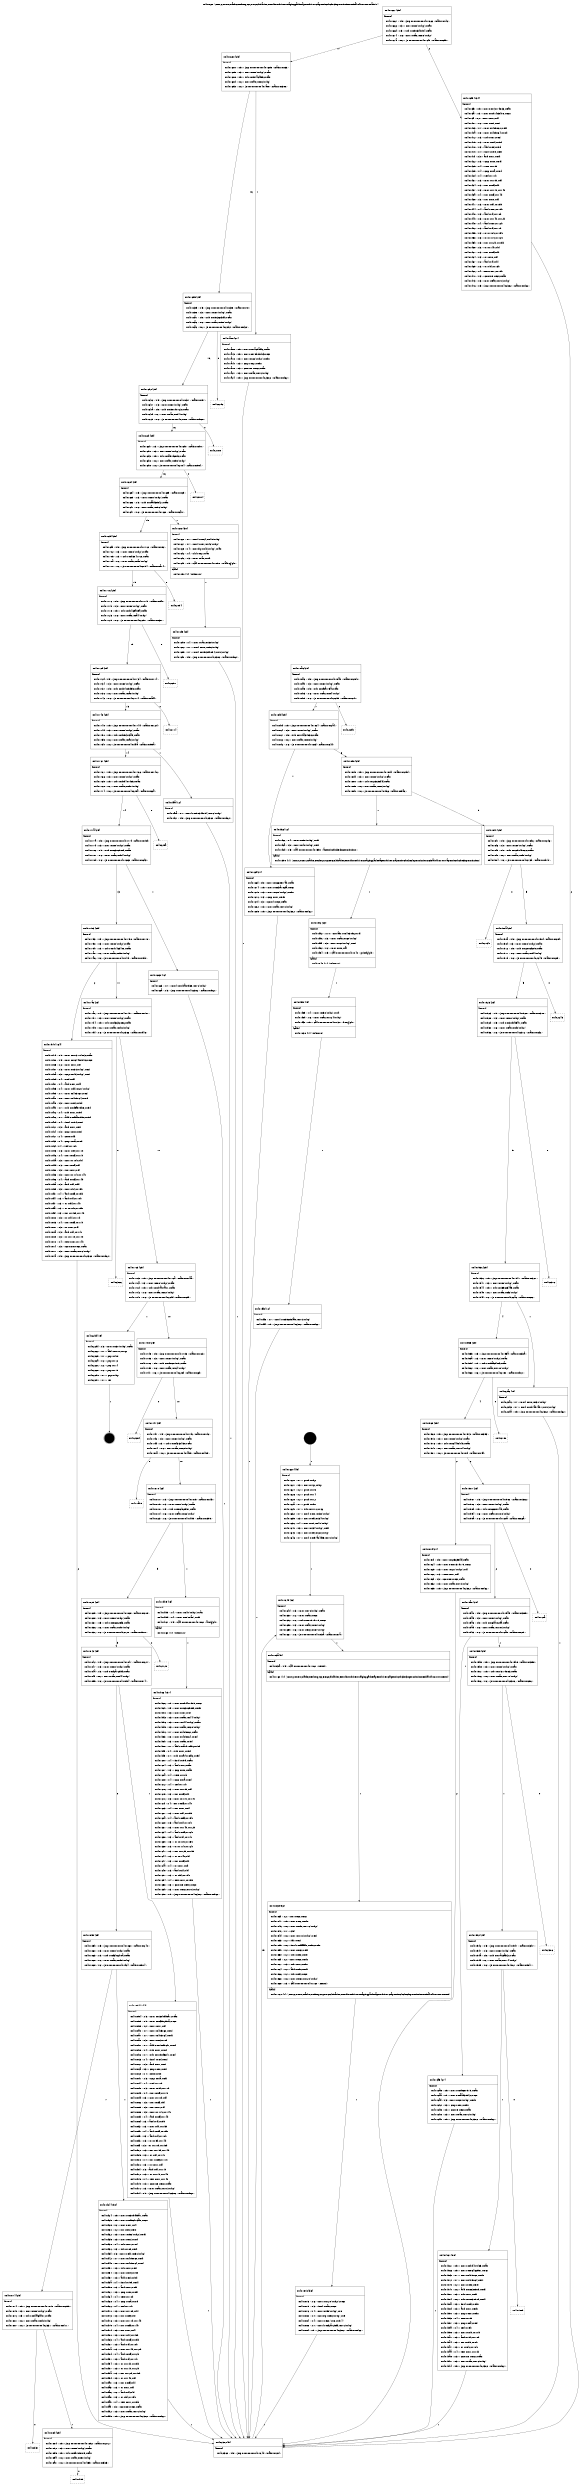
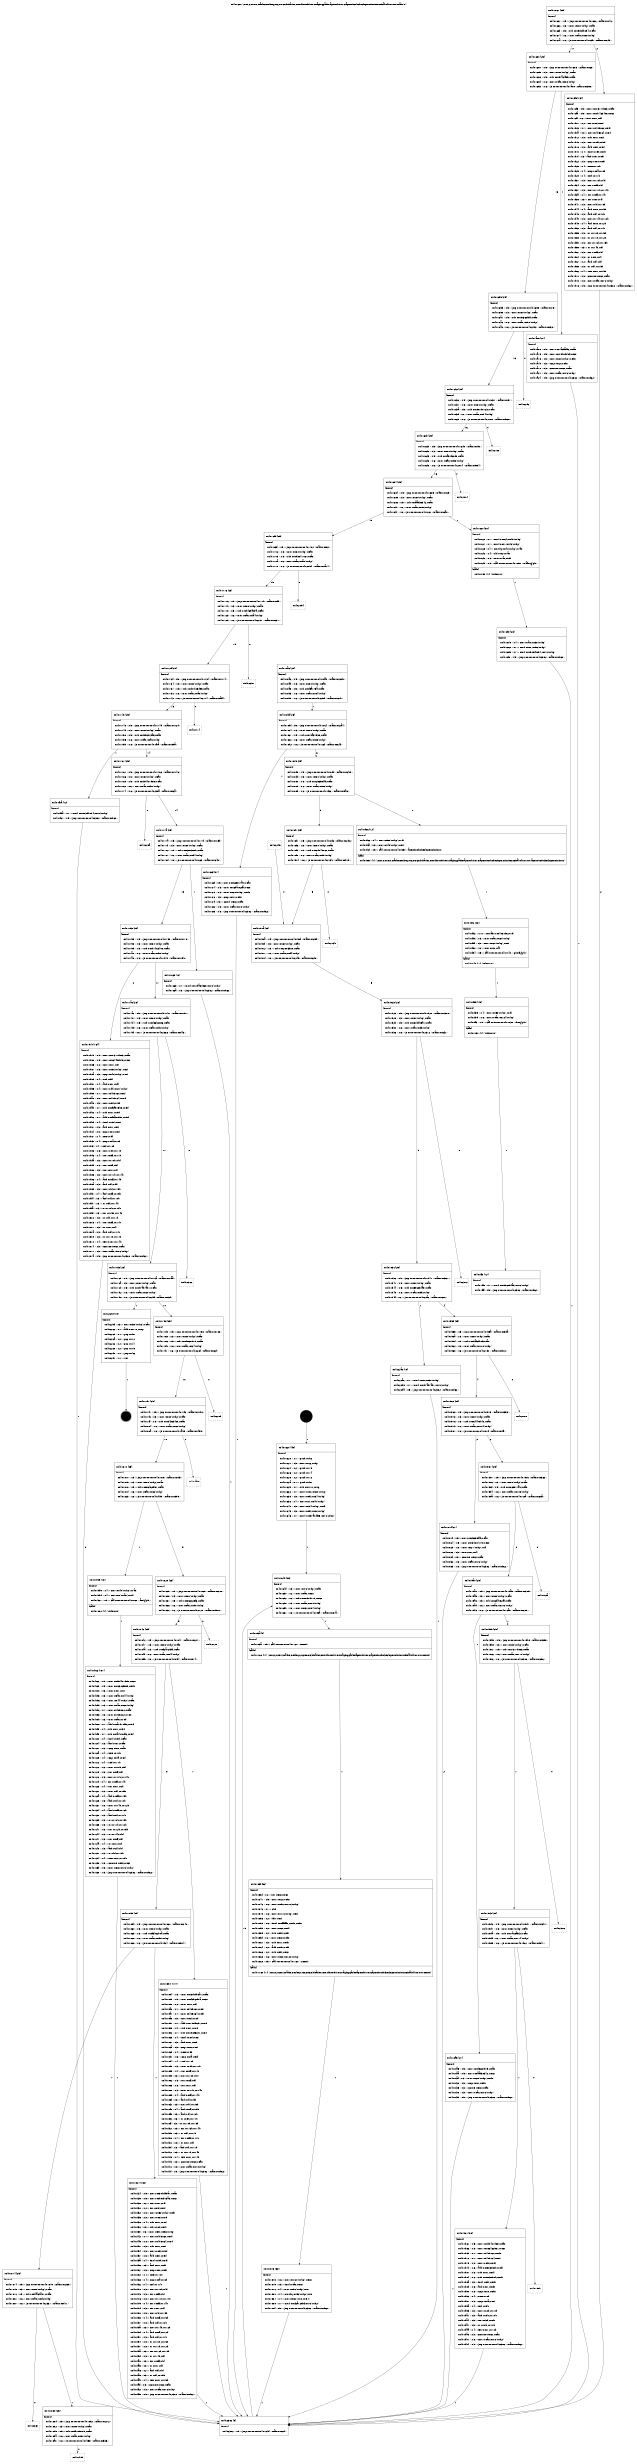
(348, 730) -> none
(545, 987) -> (279, 886)
(256, 1880) -> none
